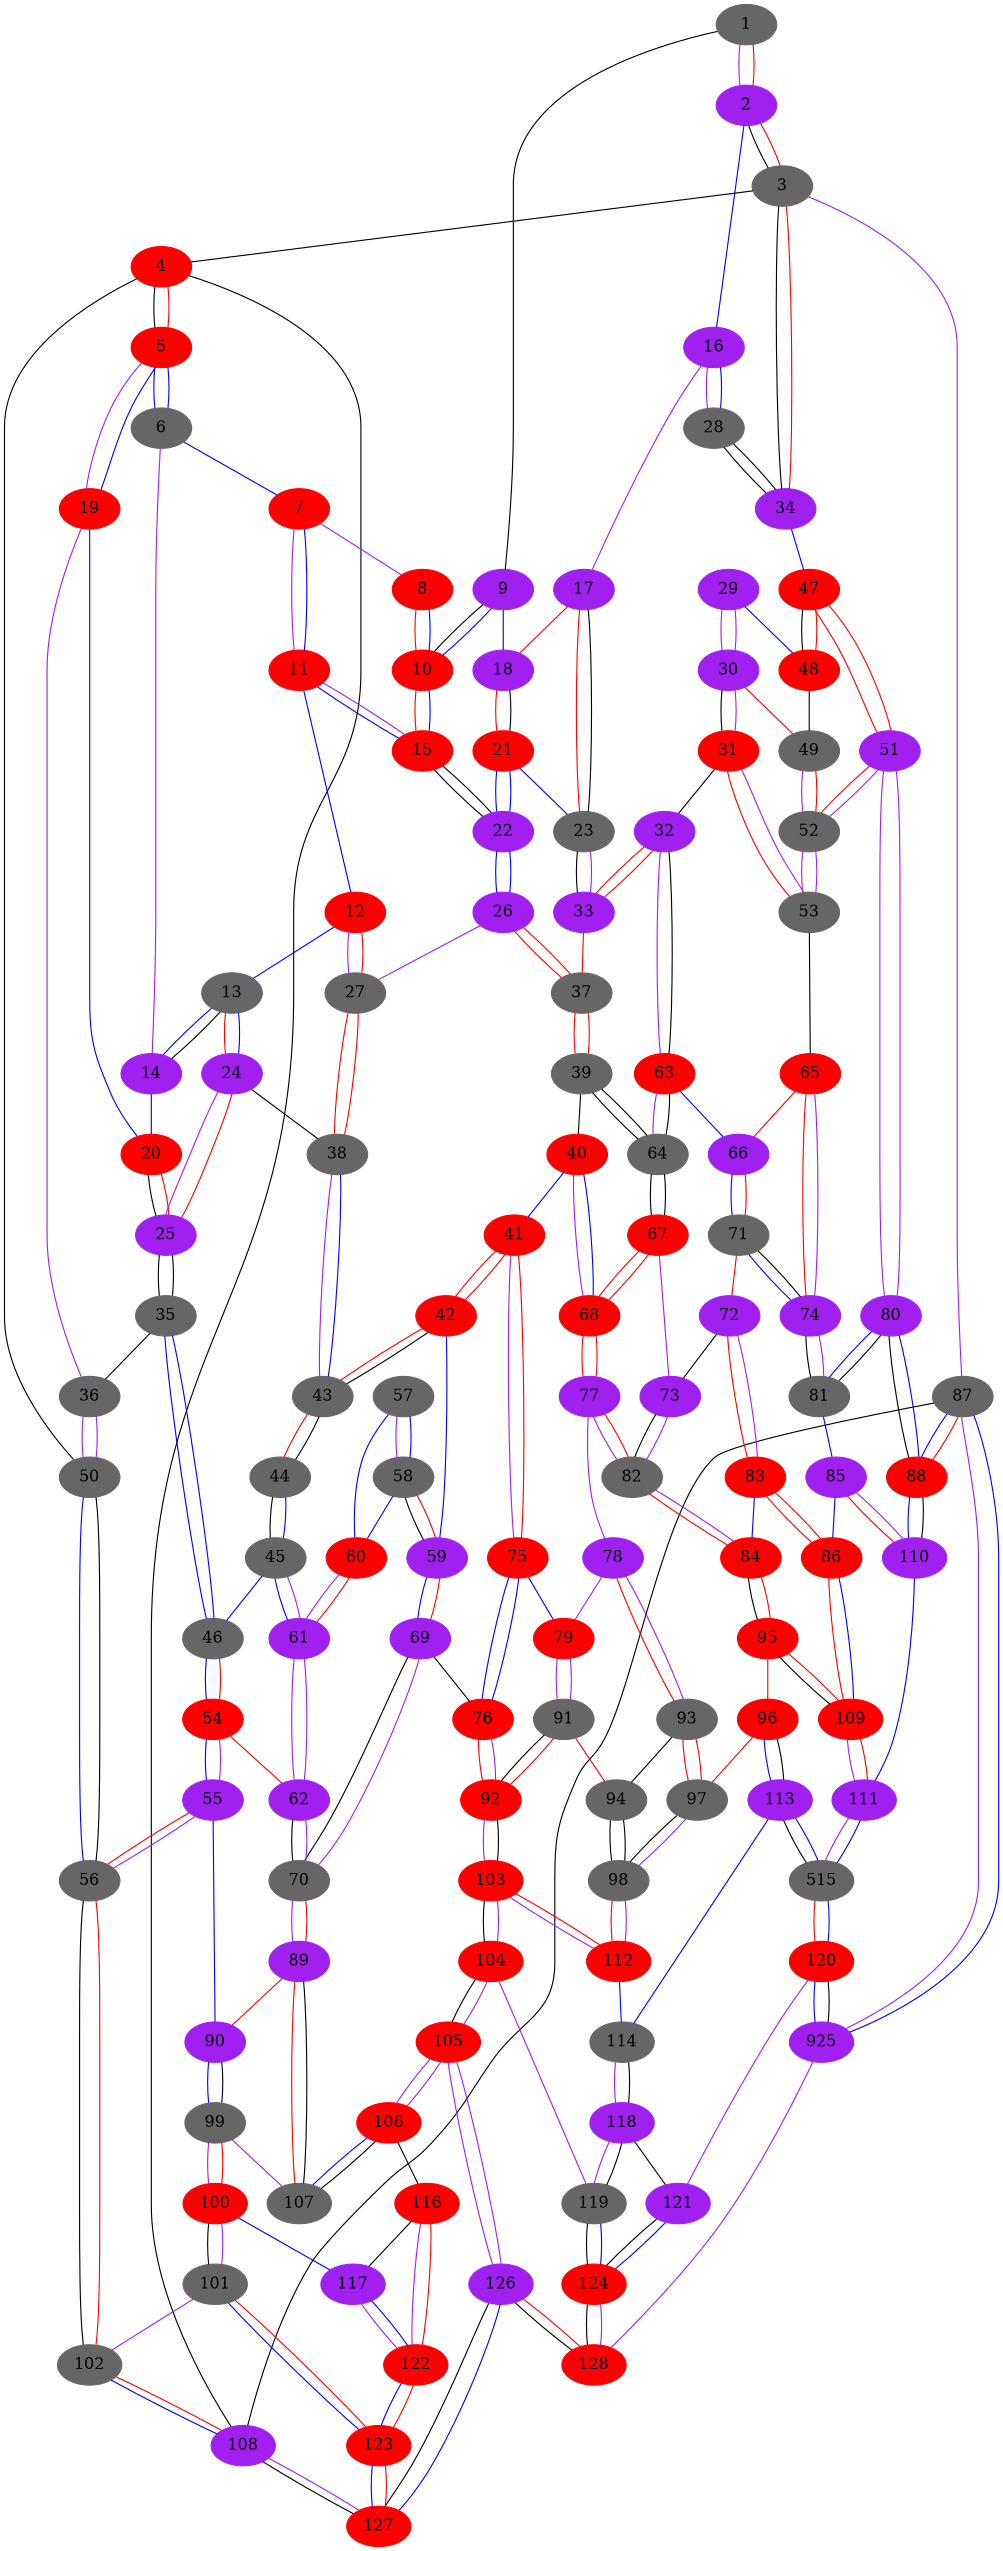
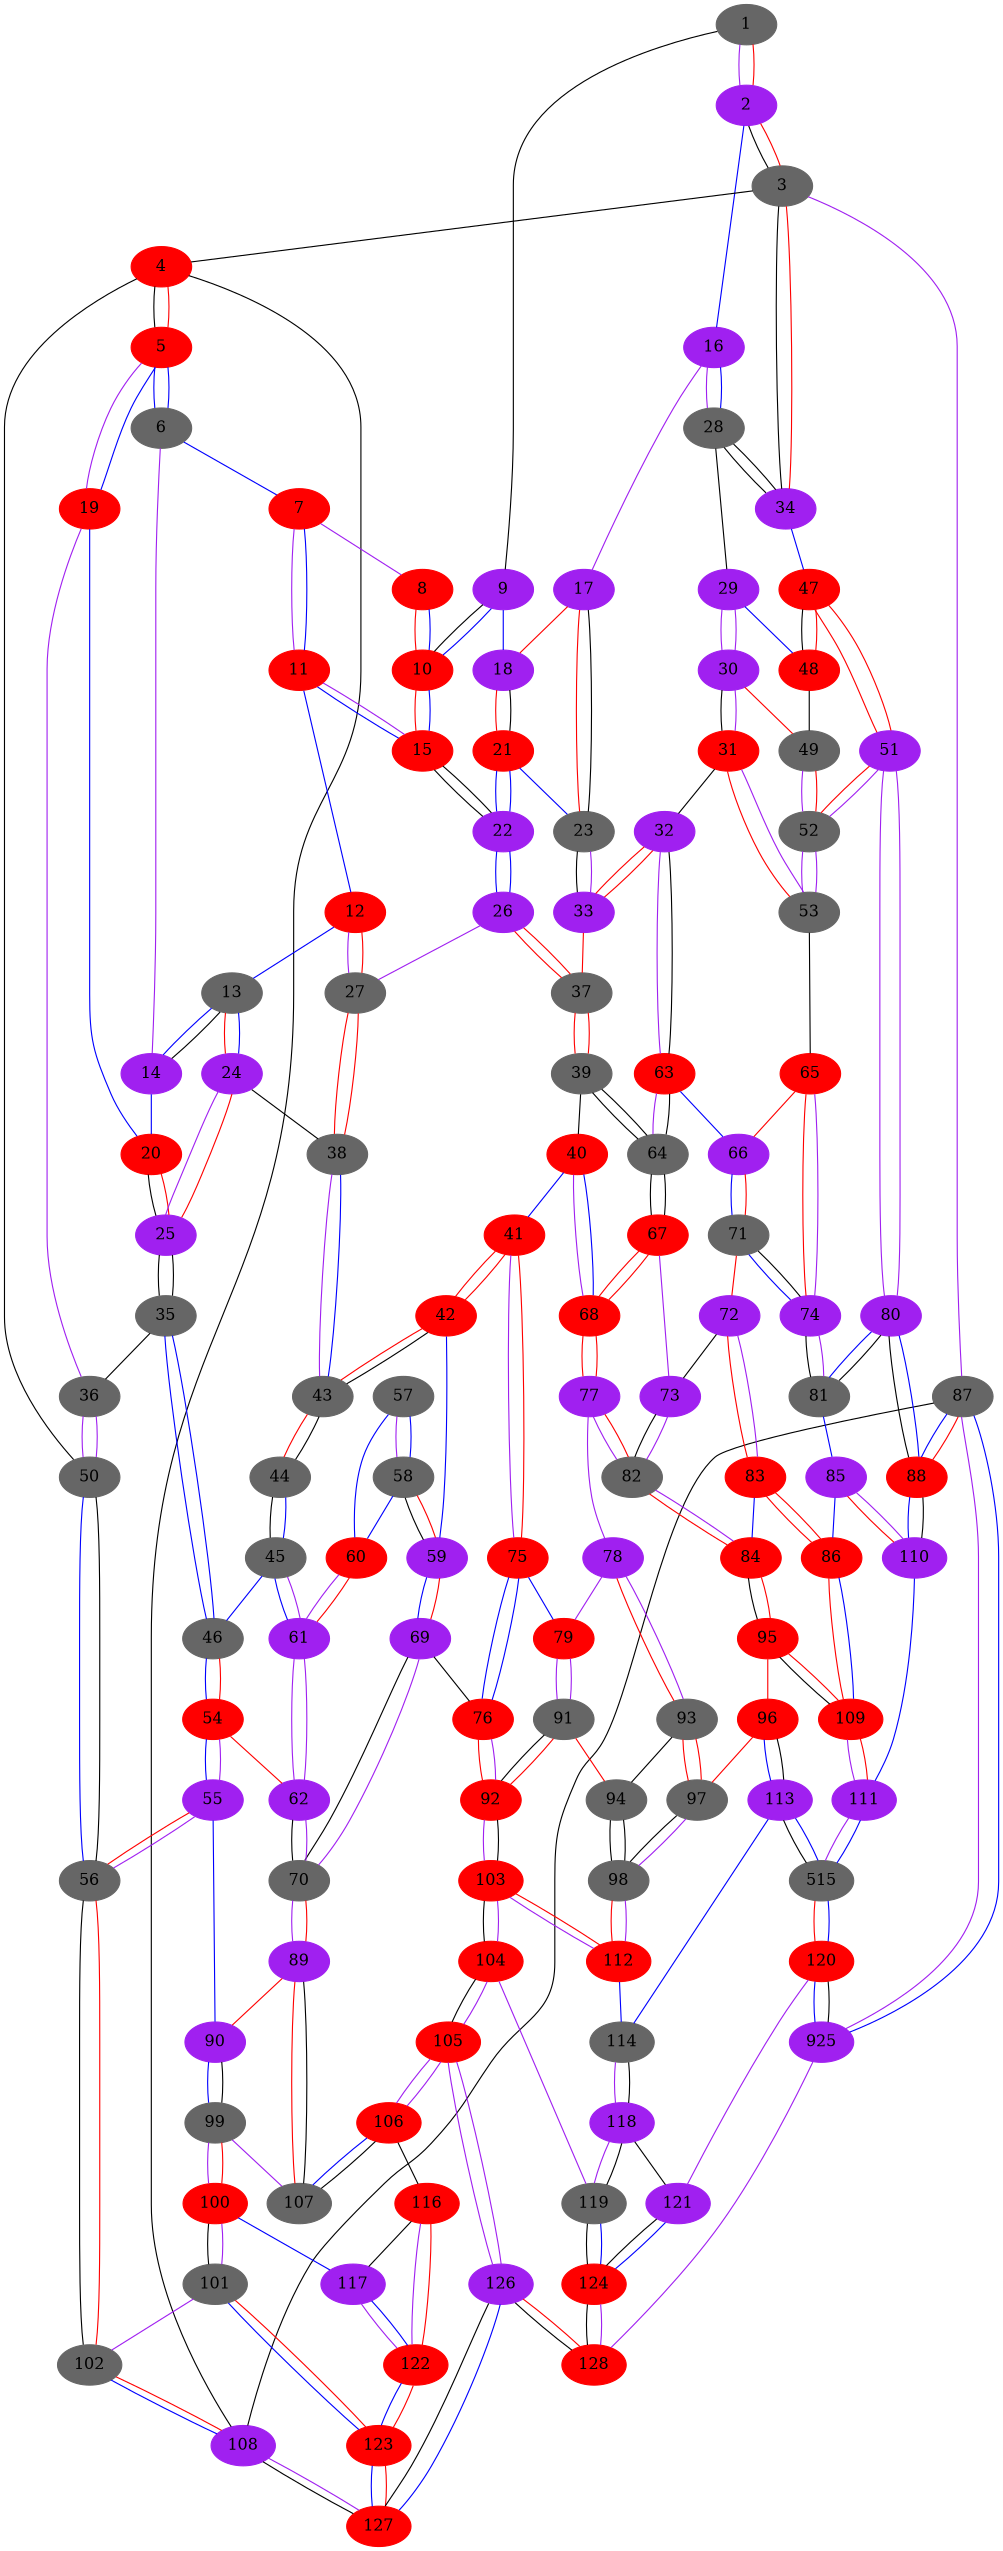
none -> (721, 509)
